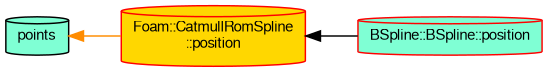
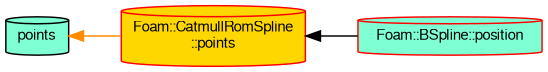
(213, 36) -> (213, 36)
(450, 36) -> (450, 36)
